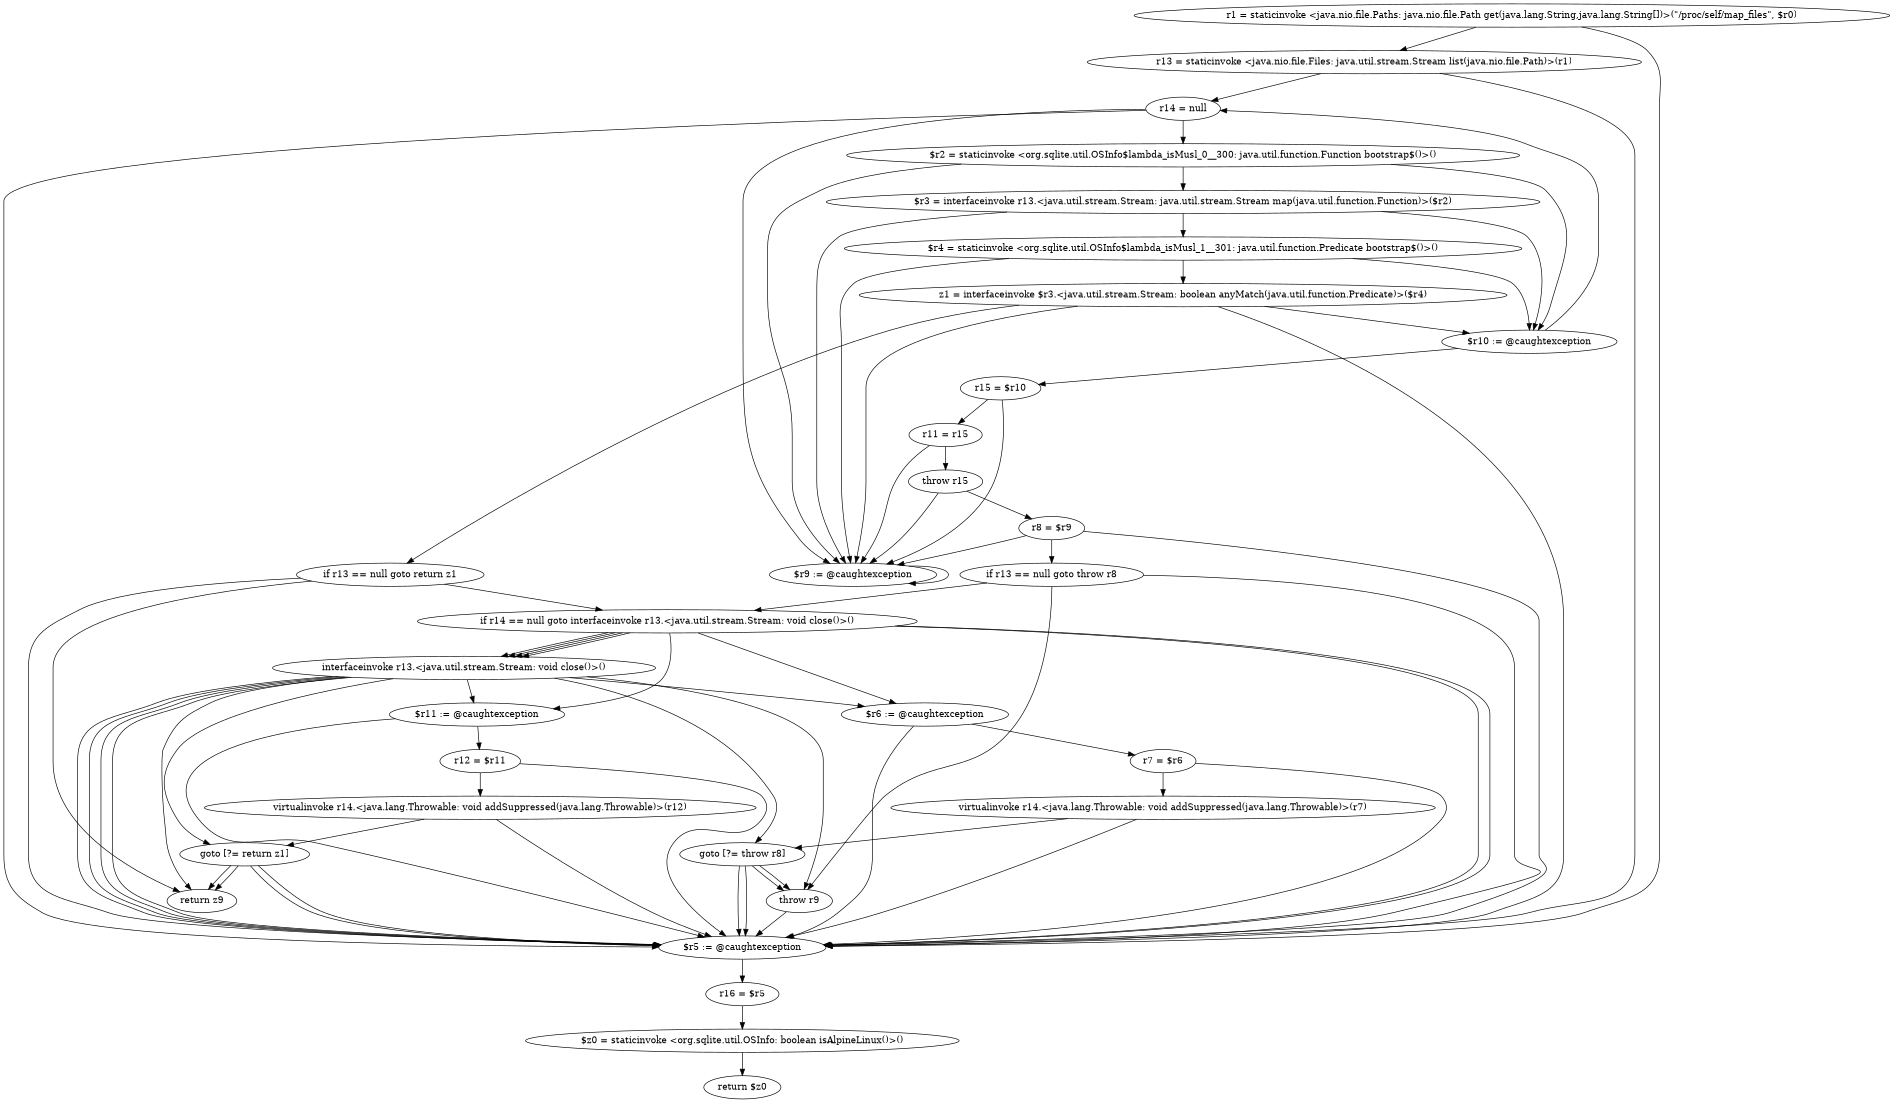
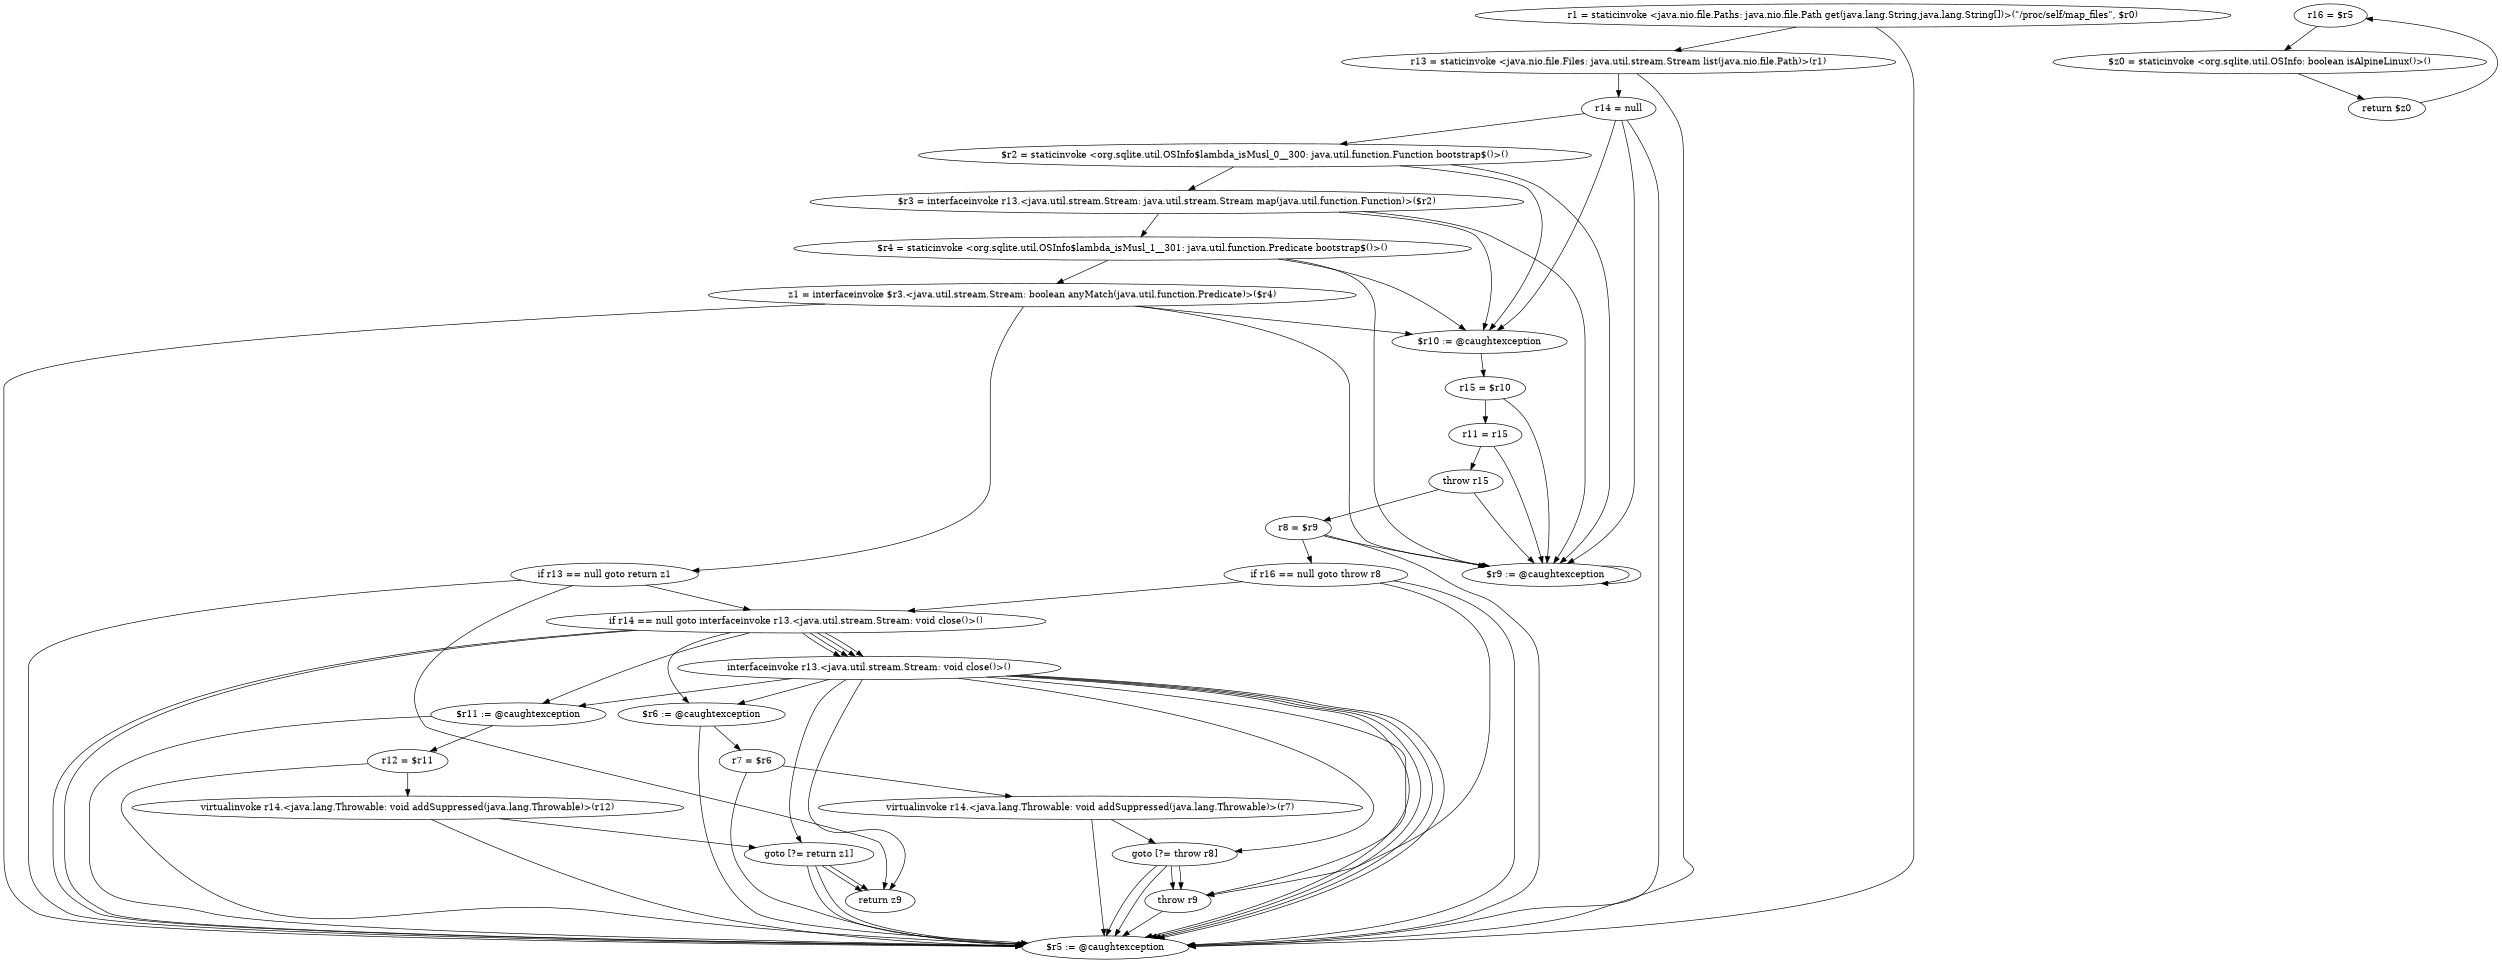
(1501, 136) -> (1573, 231)
(1052, 575) -> (1316, 575)
(742, 968) -> (2485, 44)
